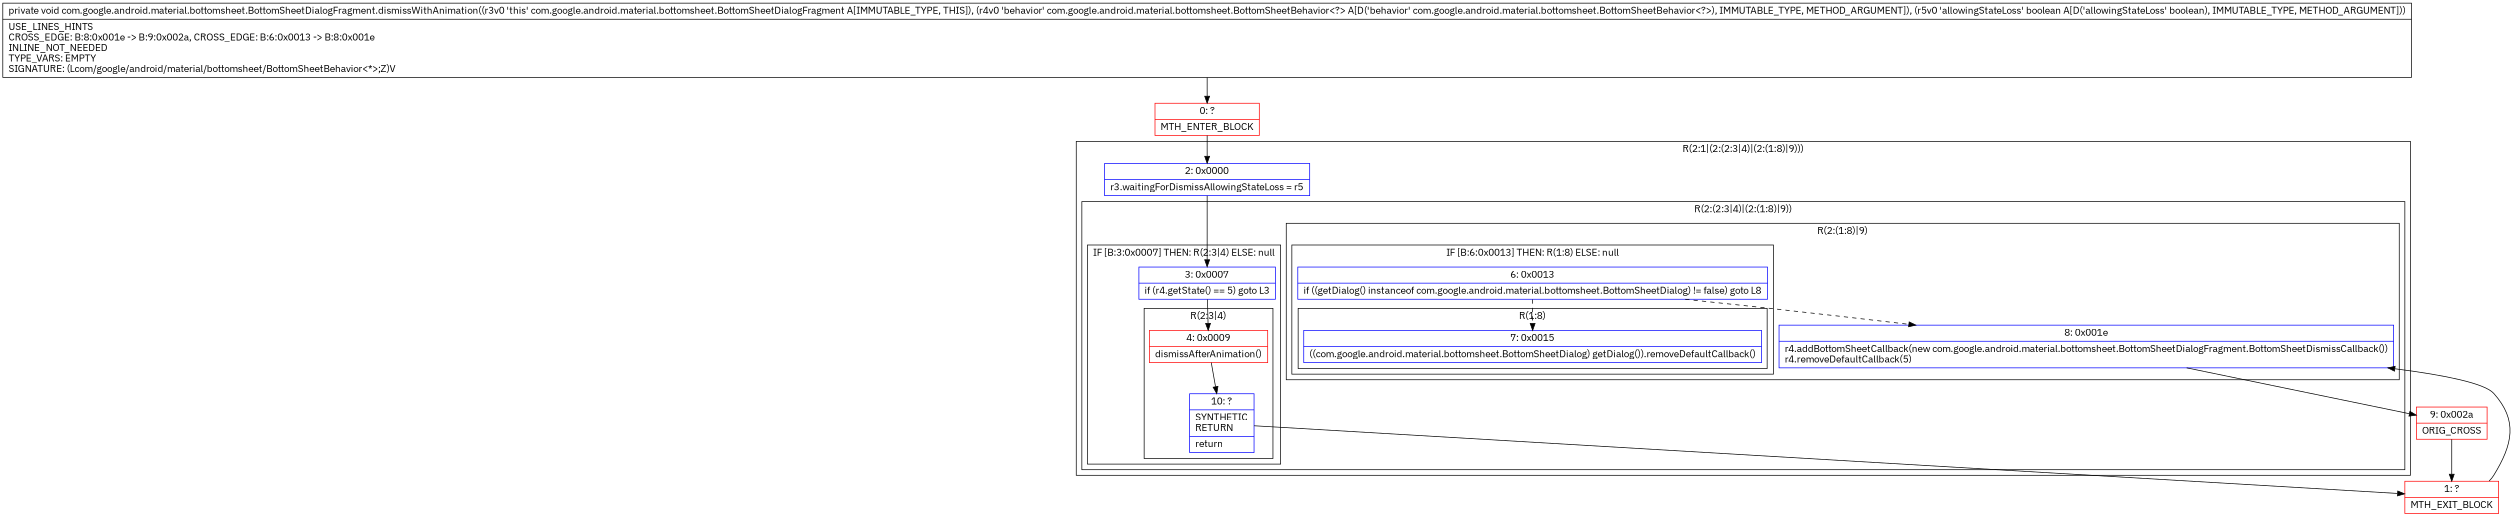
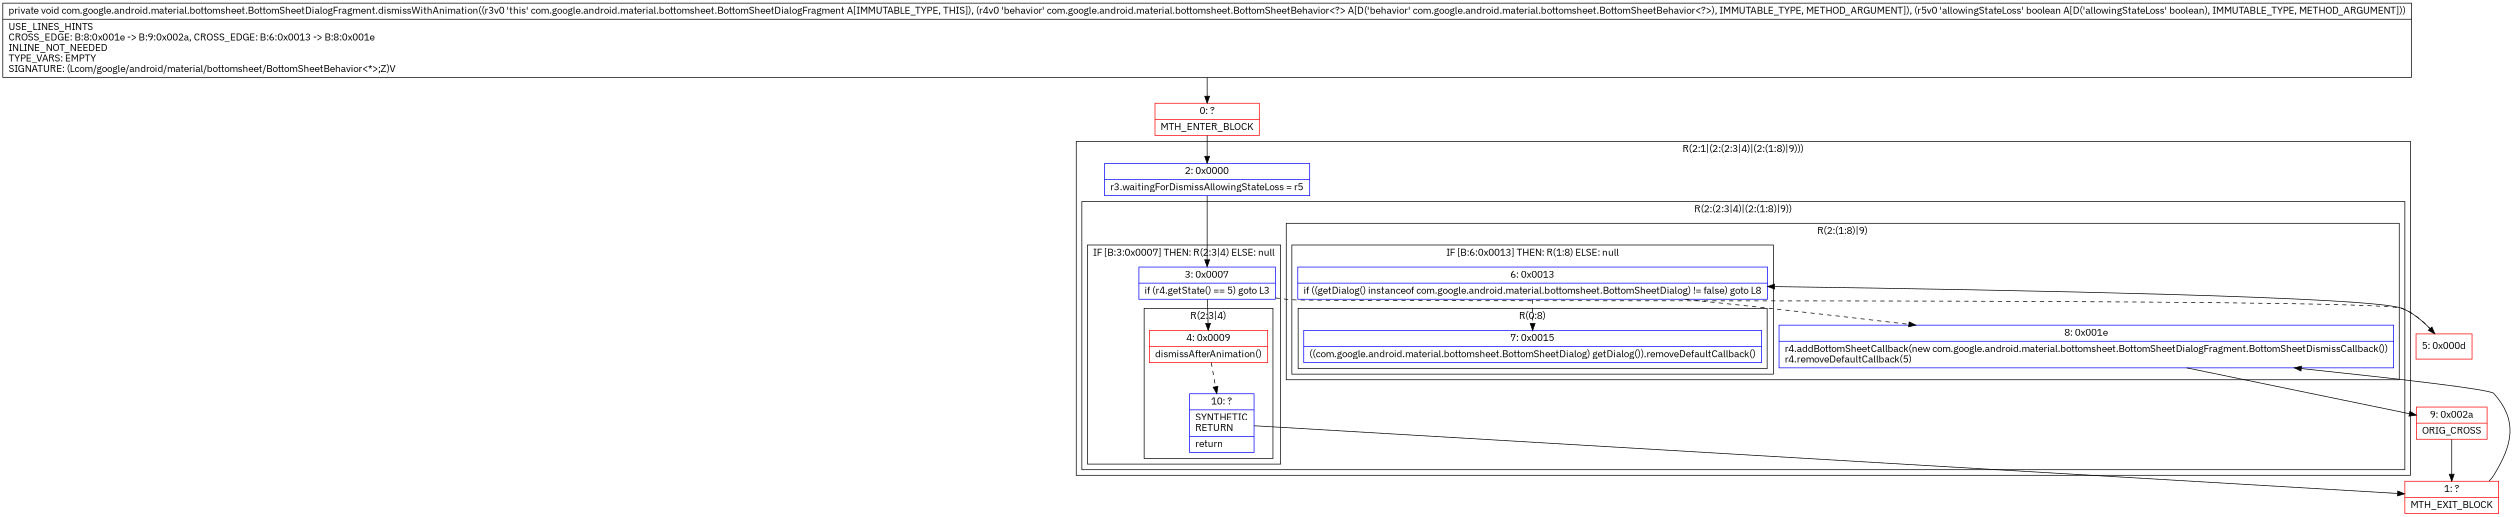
(1533, 316) -> (1533, 316)
none -> (2444, 346)
(1213, 375) -> (1213, 375)
